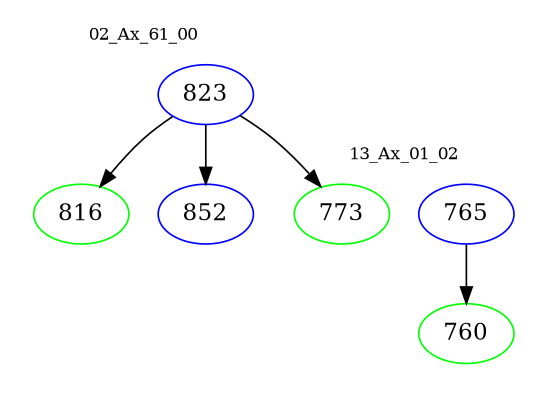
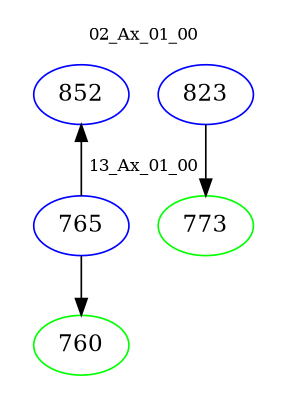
(144, 36) -> (144, 36)
(206, 146) -> (81, 169)
(404, 155) -> (144, 167)
(81, 214) -> none
